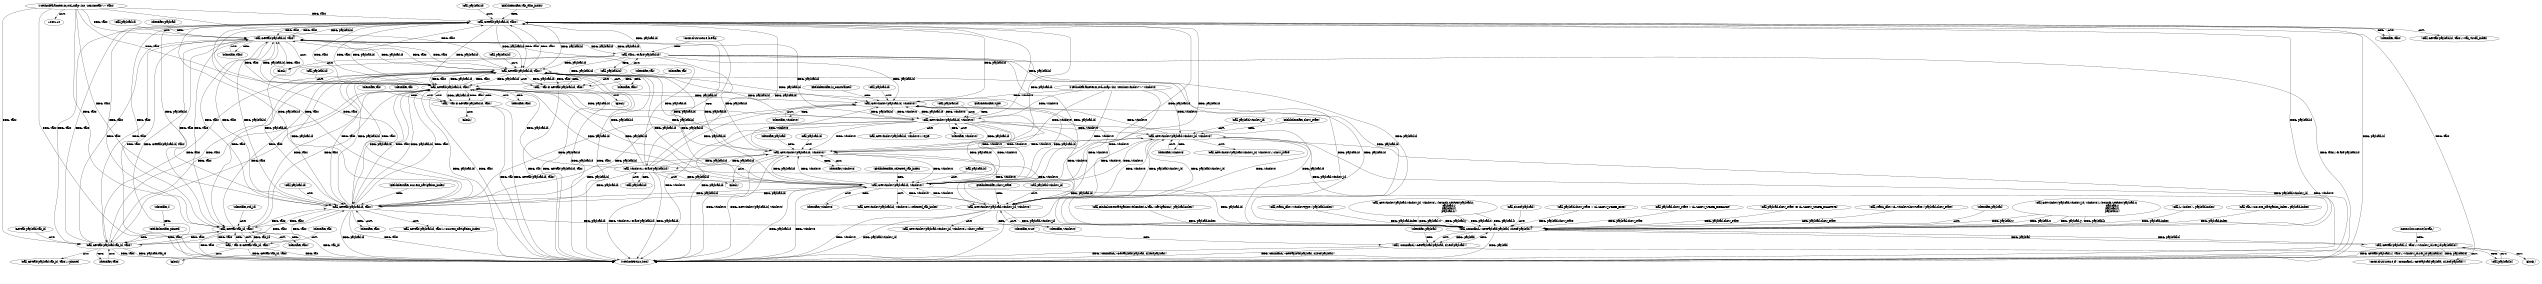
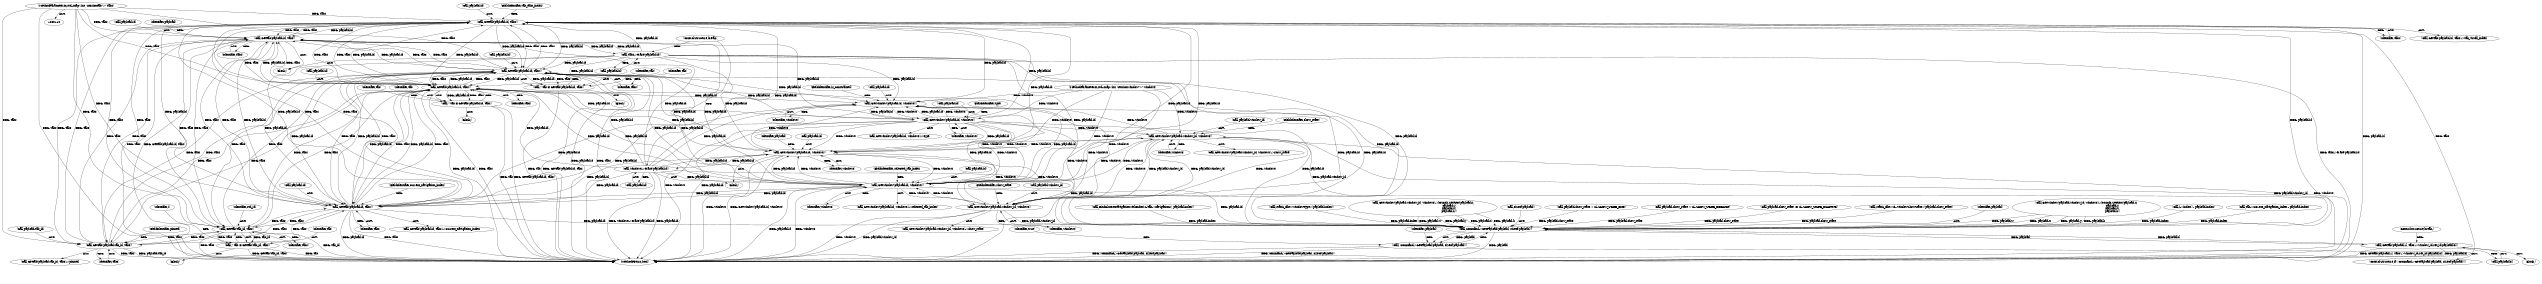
(163, 217) -> (197, 227)
(1819, 221) -> (1819, 221)
(31, 229) -> (31, 229)
